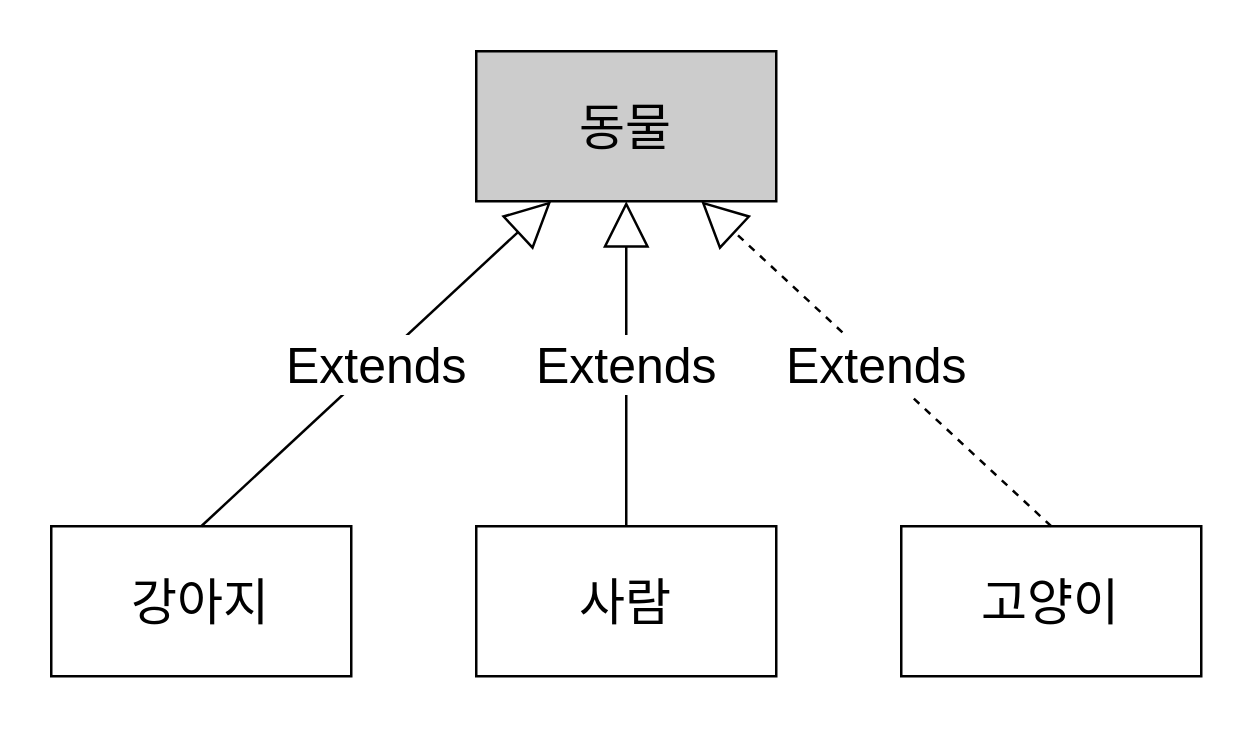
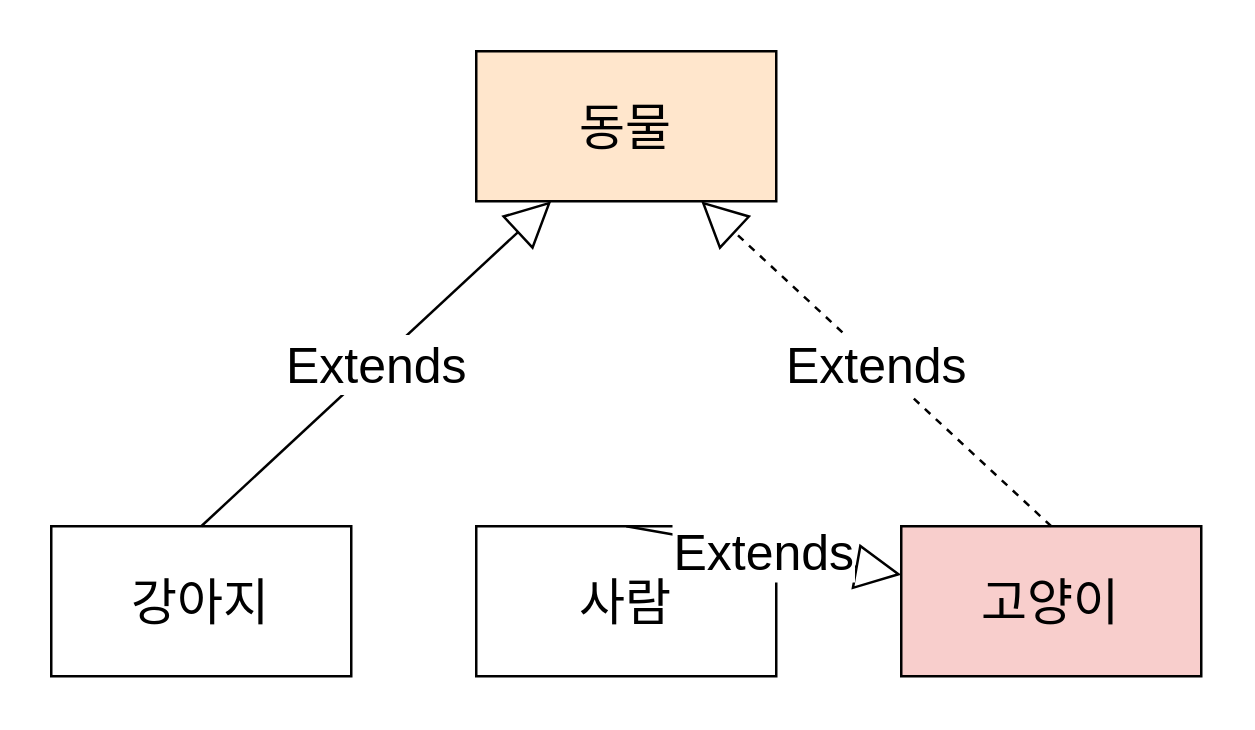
(626, 126) -> (626, 126)
(626, 460) -> (704, 540)
(1051, 601) -> (1051, 601)
